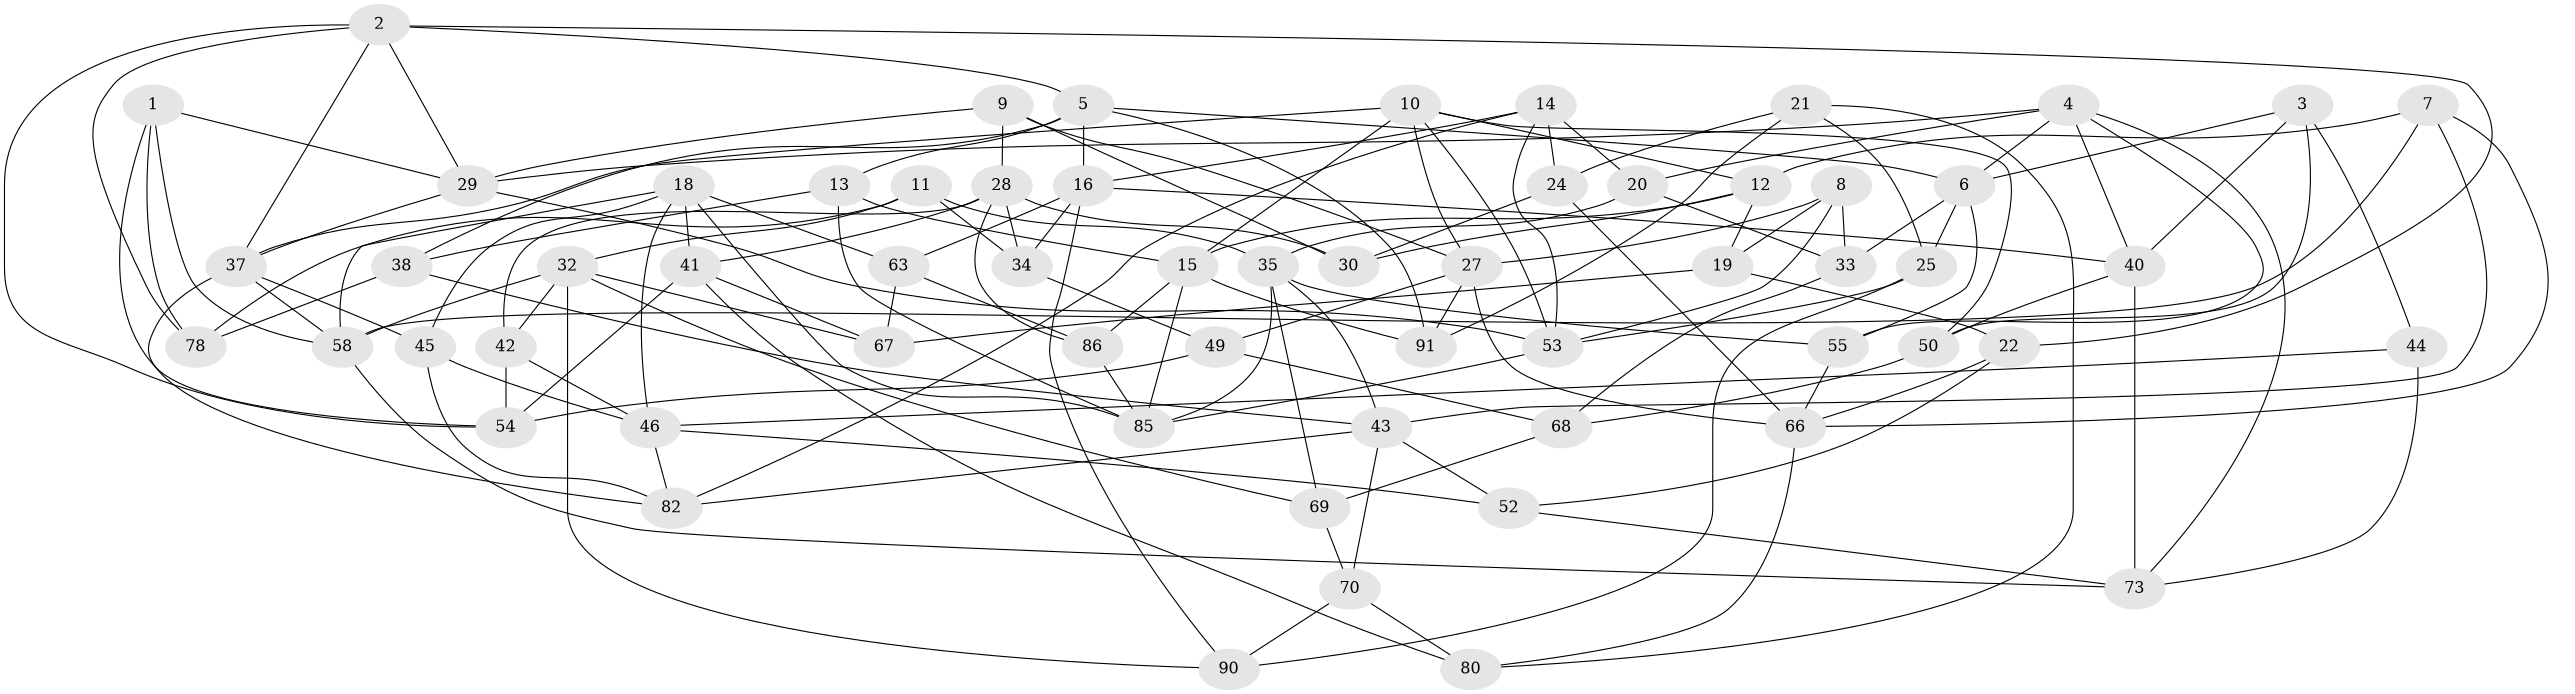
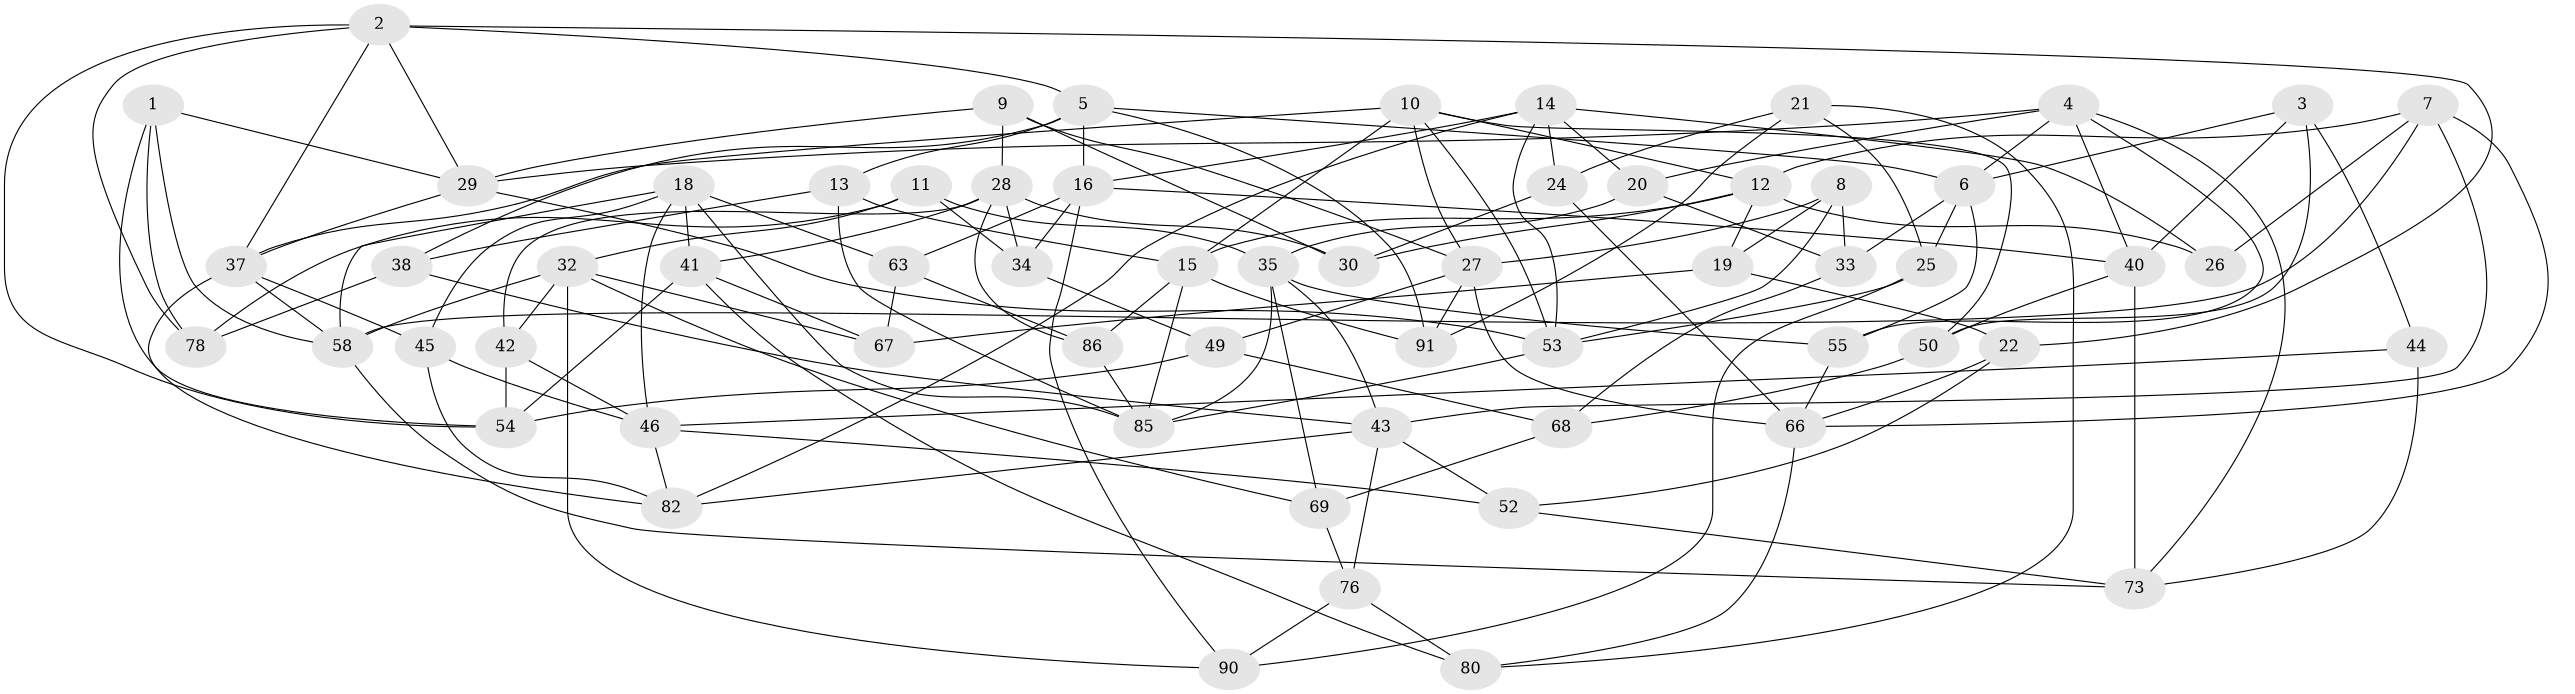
none -> (2215, 266)
(1350, 589) -> (1350, 589)
